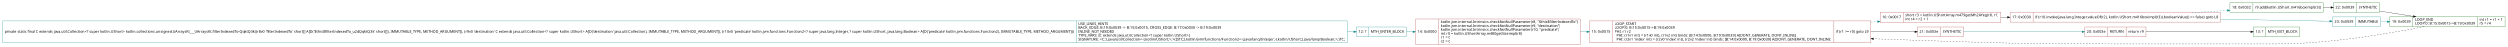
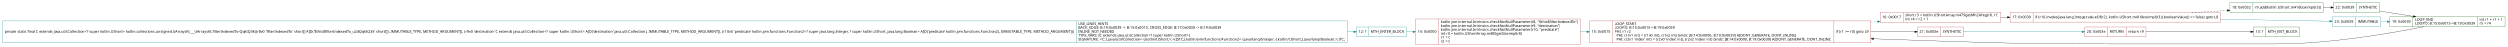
(2210, 12) -> (2210, 12)
(2149, 44) -> (2149, 44)
